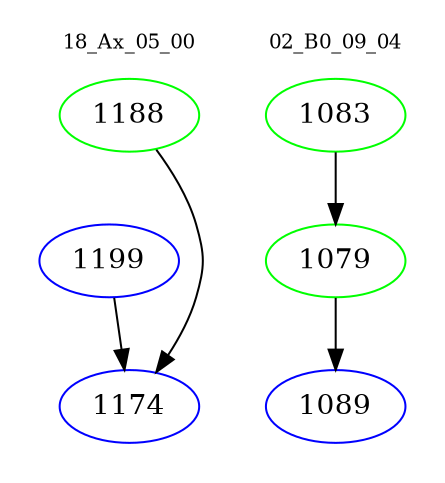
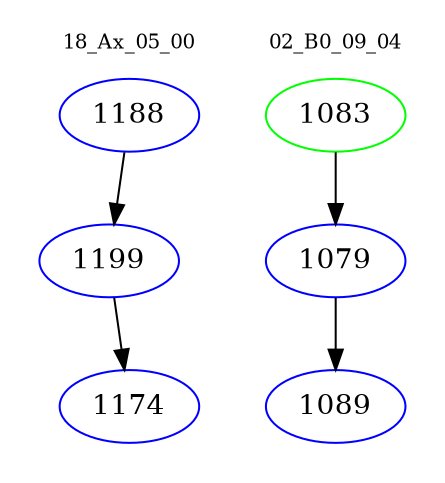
(129, 115) -> (129, 115)
(202, 251) -> (121, 178)
(336, 261) -> (336, 261)
